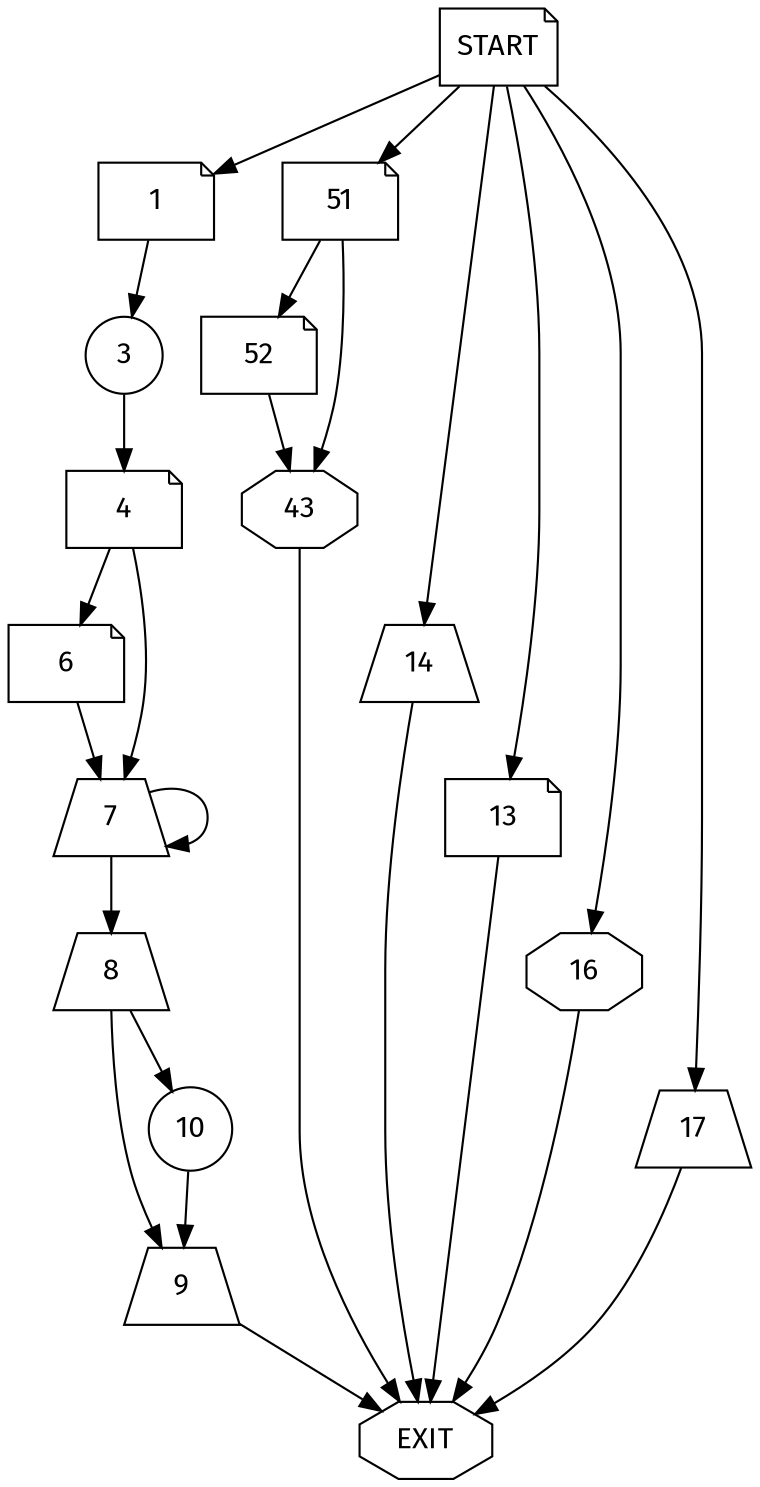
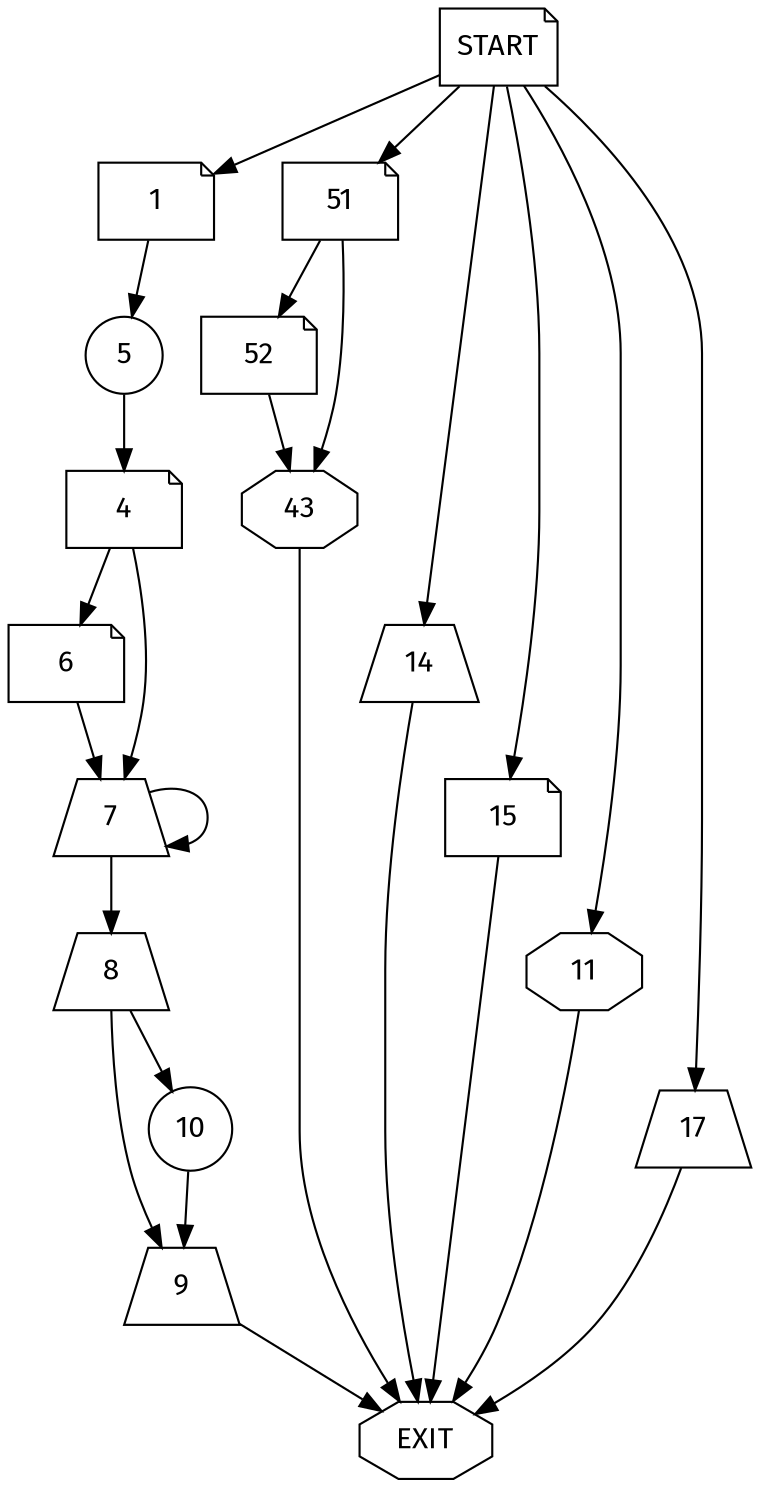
(124, 355) -> (124, 355)
(503, 818) -> (503, 818)
(584, 972) -> (584, 972)
